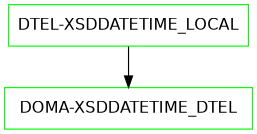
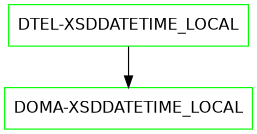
(129, 108) -> (129, 108)
